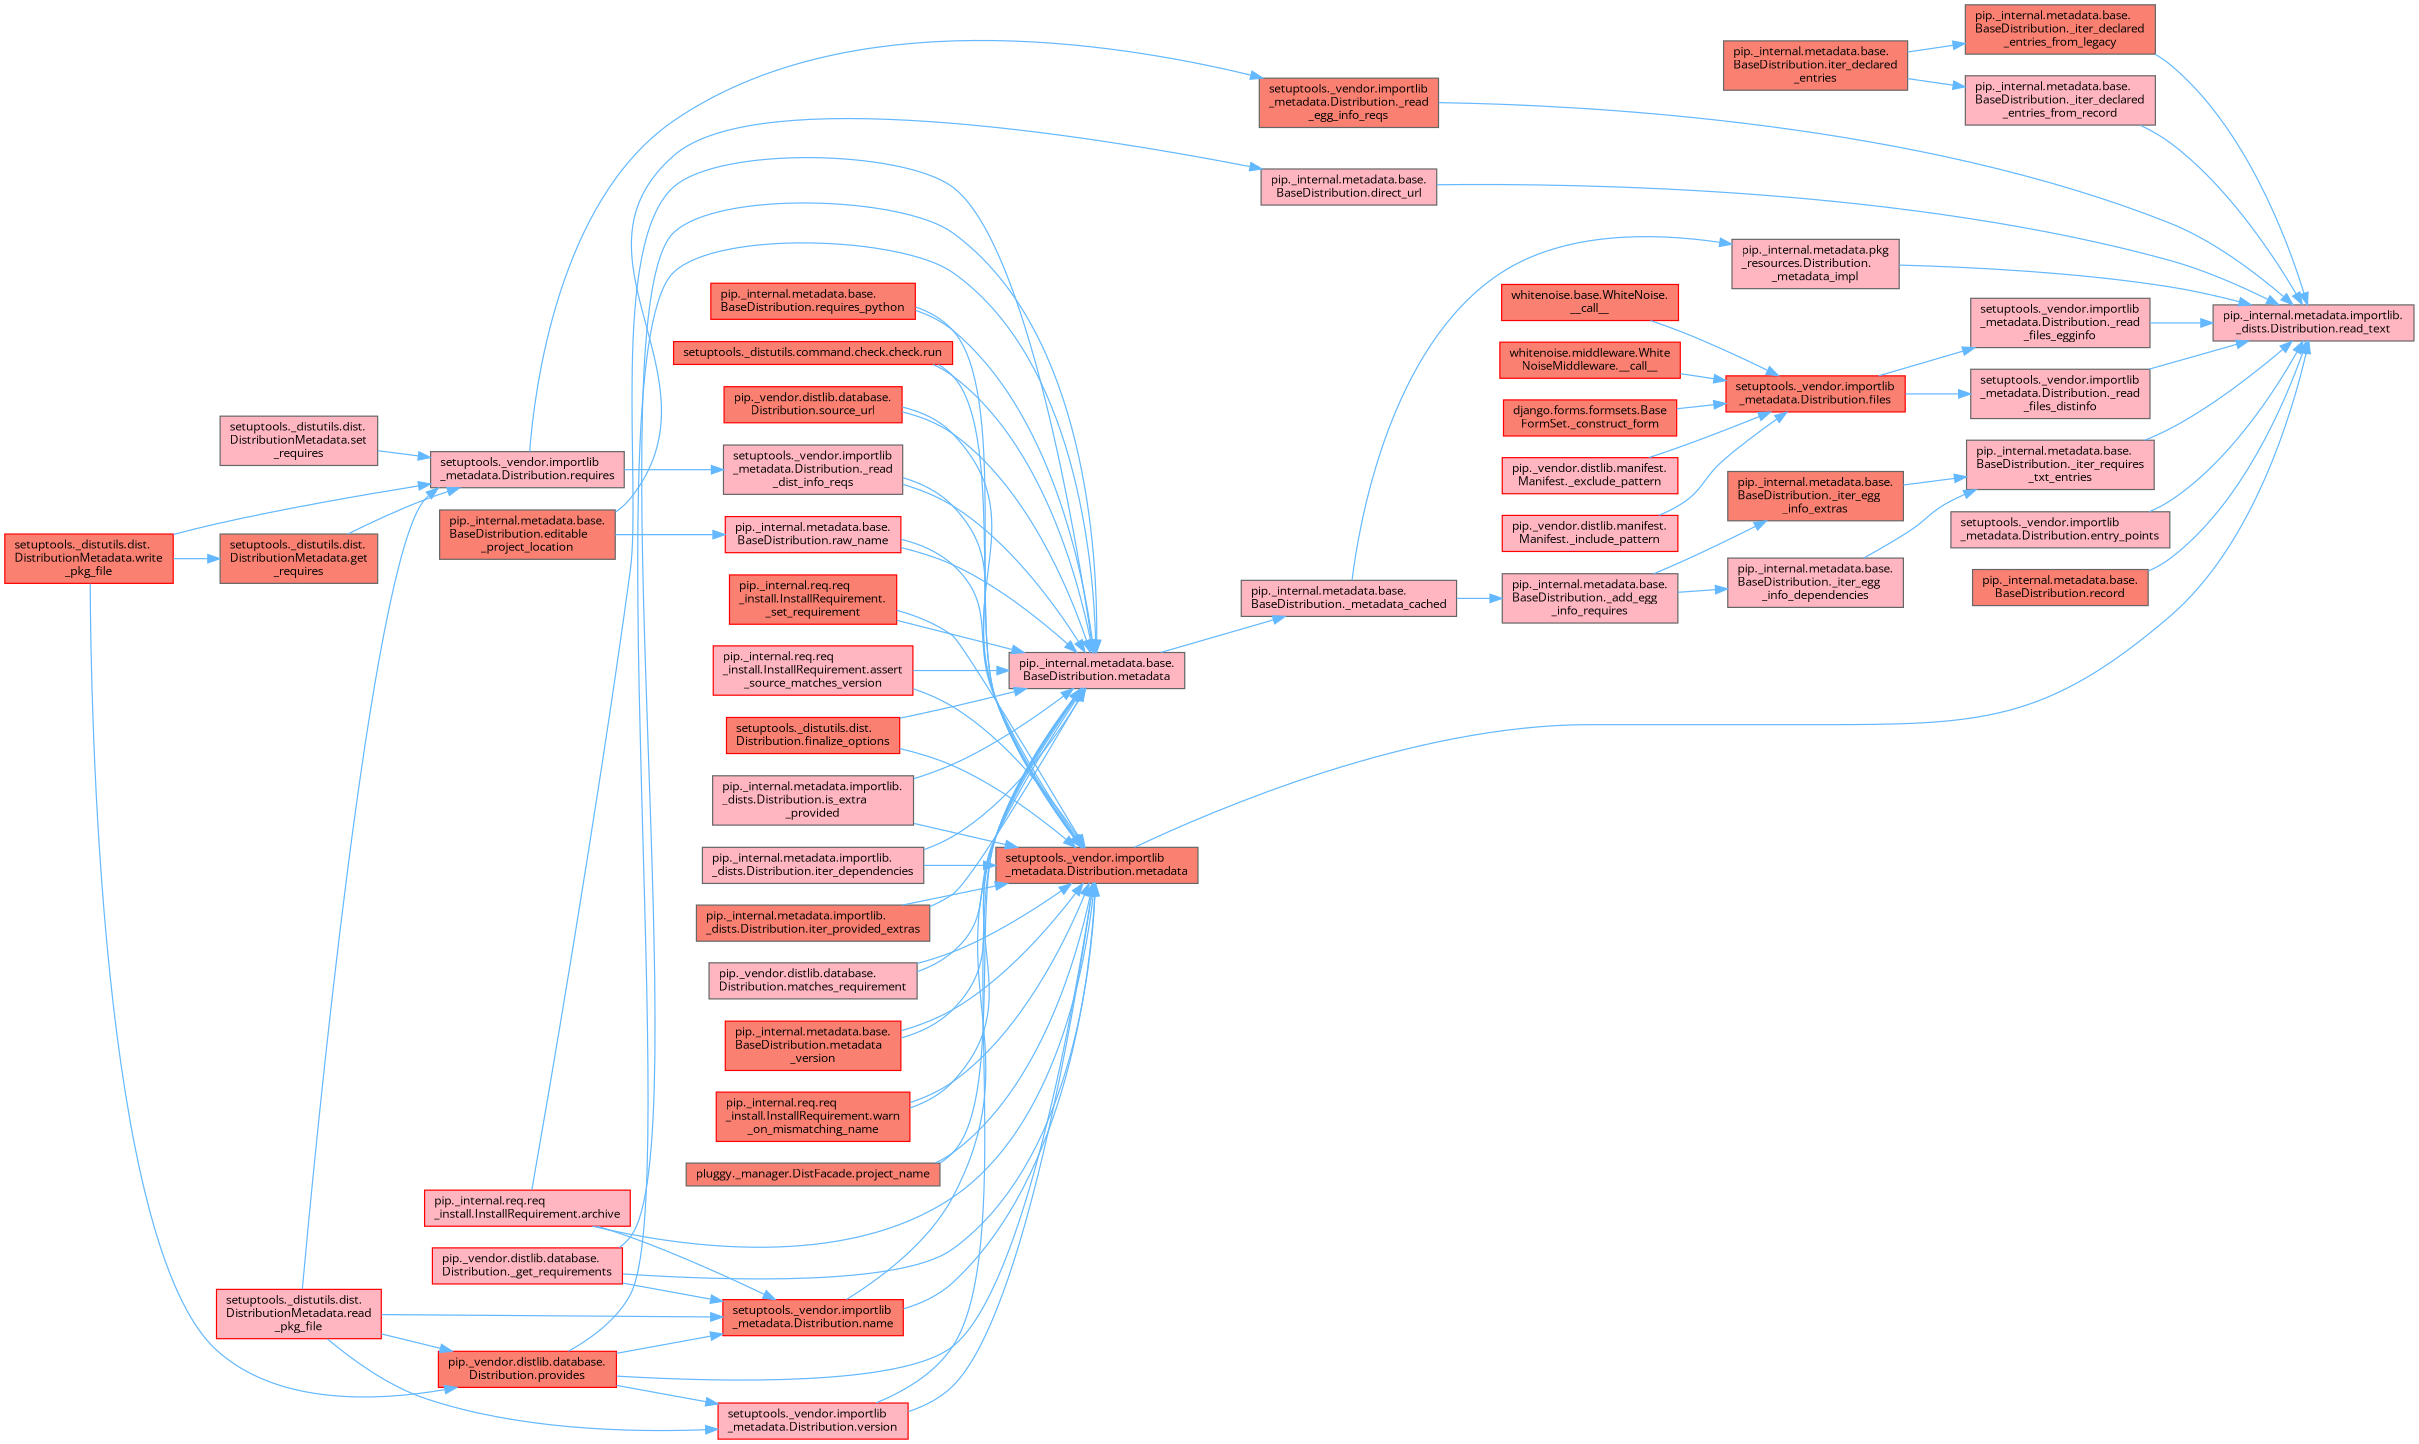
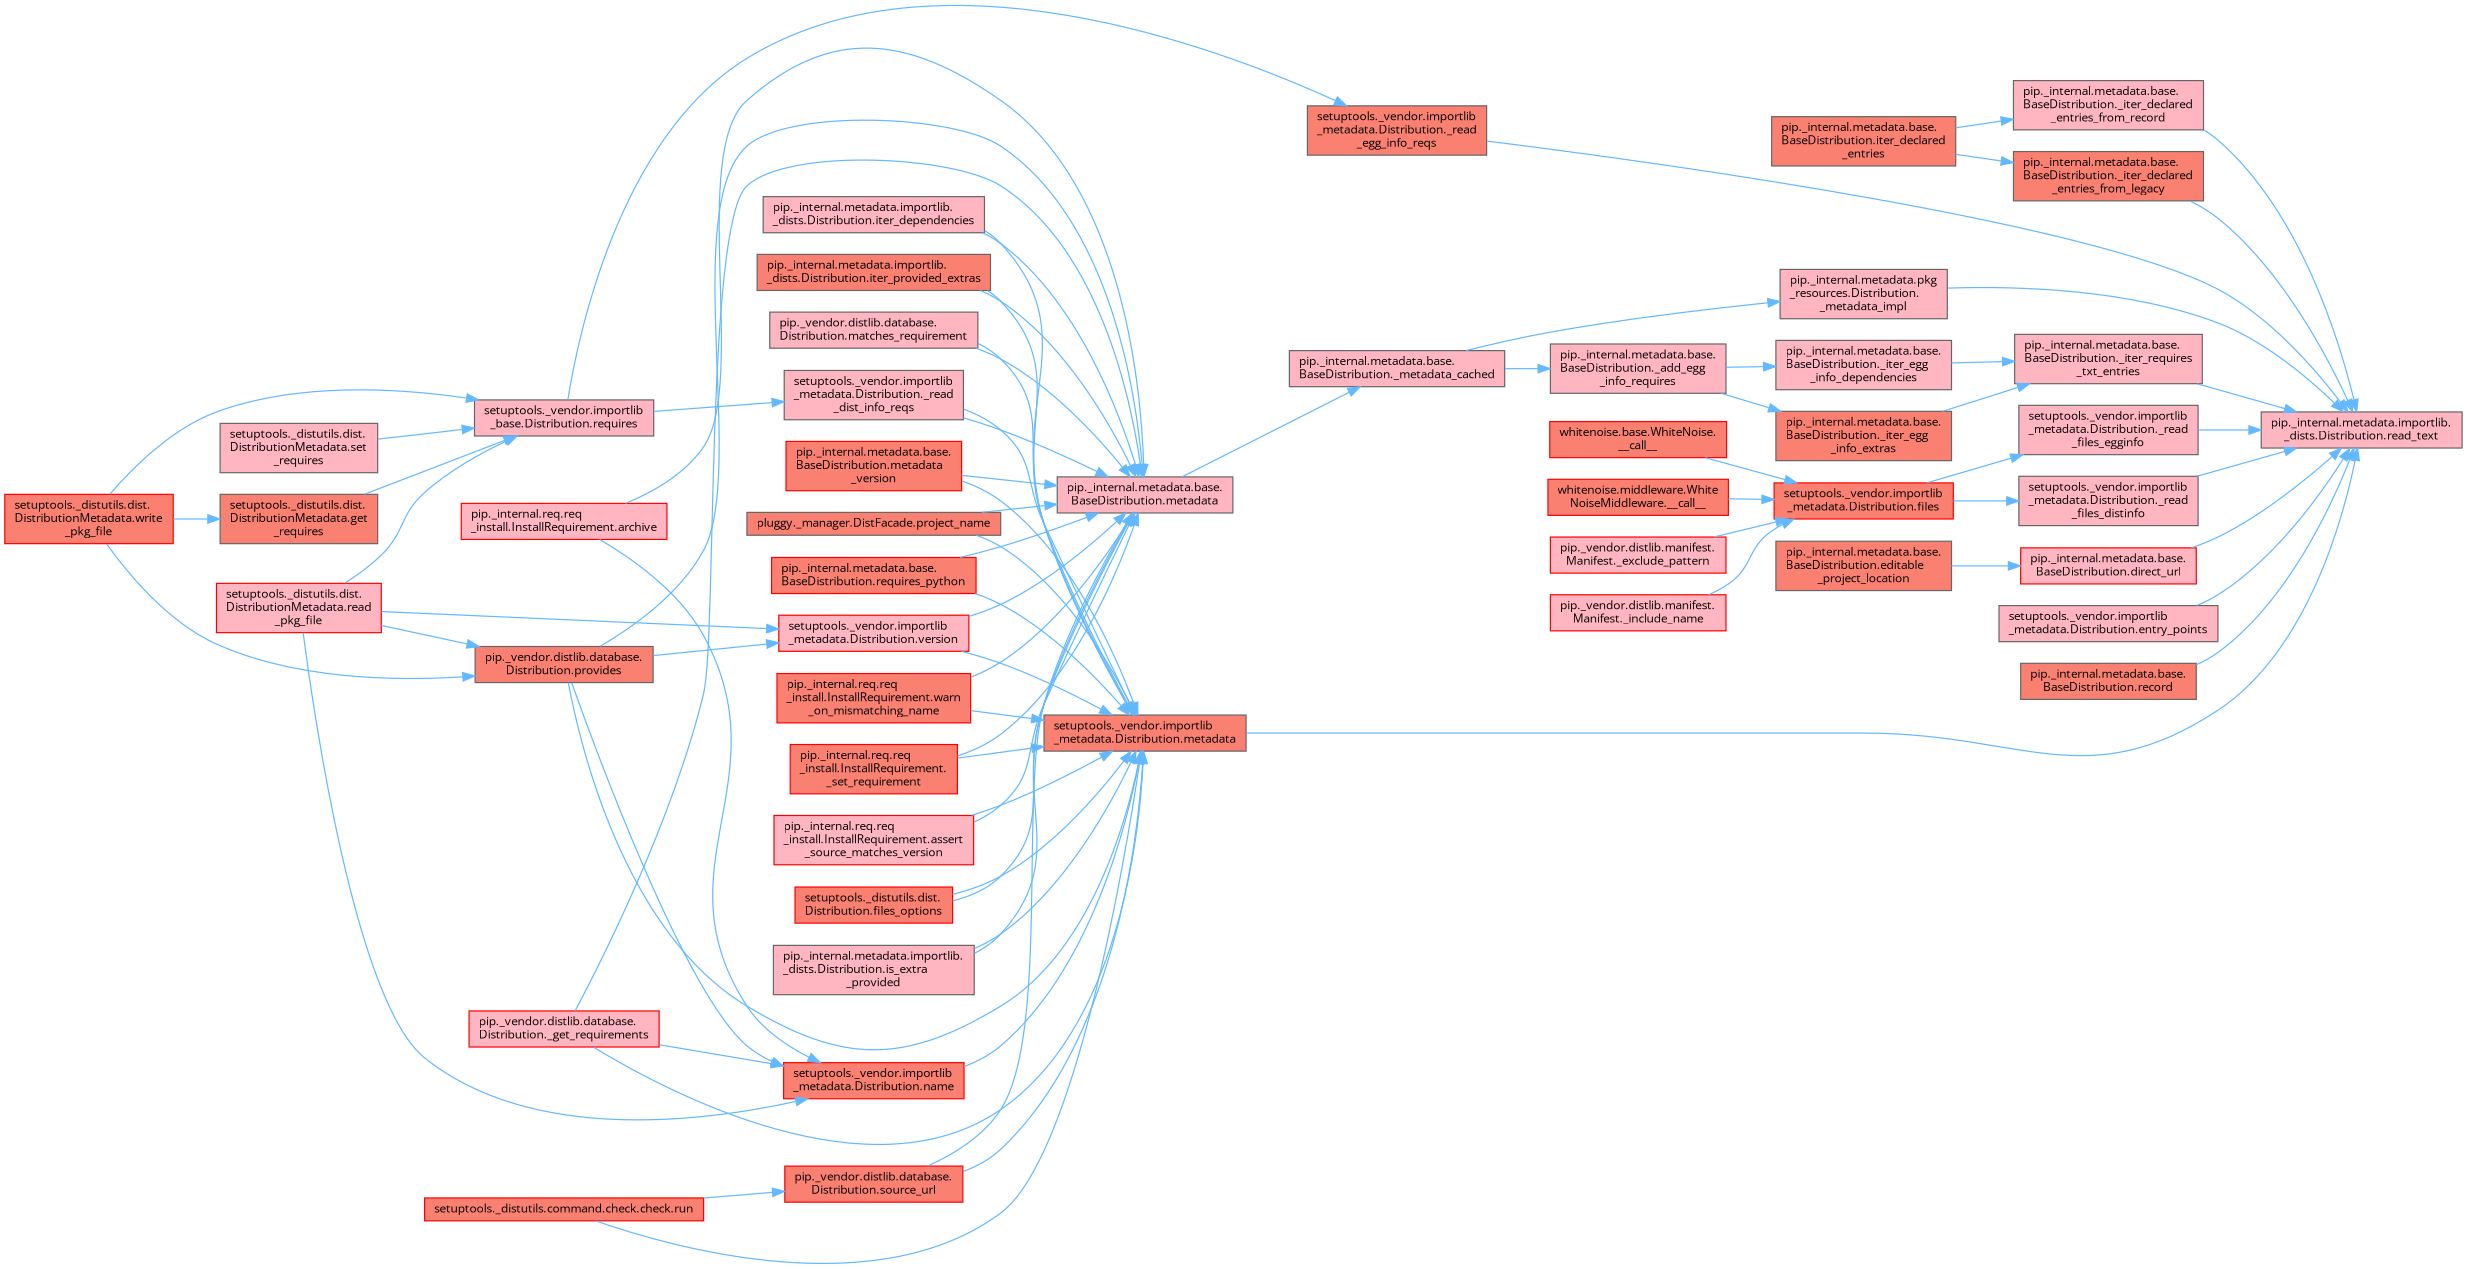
(1349, 187) -> (2108, 566)
(1590, 418) -> none
(527, 470) -> (564, 418)
(1039, 486) -> (738, 1195)
(1590, 533) -> (1638, 613)
(813, 535) -> none
(813, 735) -> (874, 905)
(974, 1148) -> none
(940, 1204) -> none
(527, 1369) -> (564, 665)
